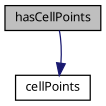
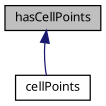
(61, 47) -> (45, 59)
